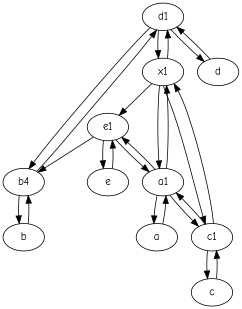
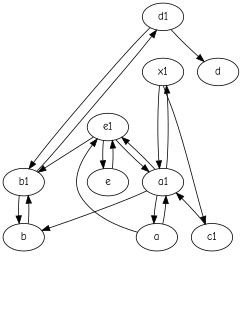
(158, 40) -> none
(197, 45) -> none
(168, 48) -> none
(138, 97) -> (84, 201)
(200, 156) -> none
(24, 182) -> (24, 182)
(181, 208) -> (101, 210)
(212, 292) -> none
